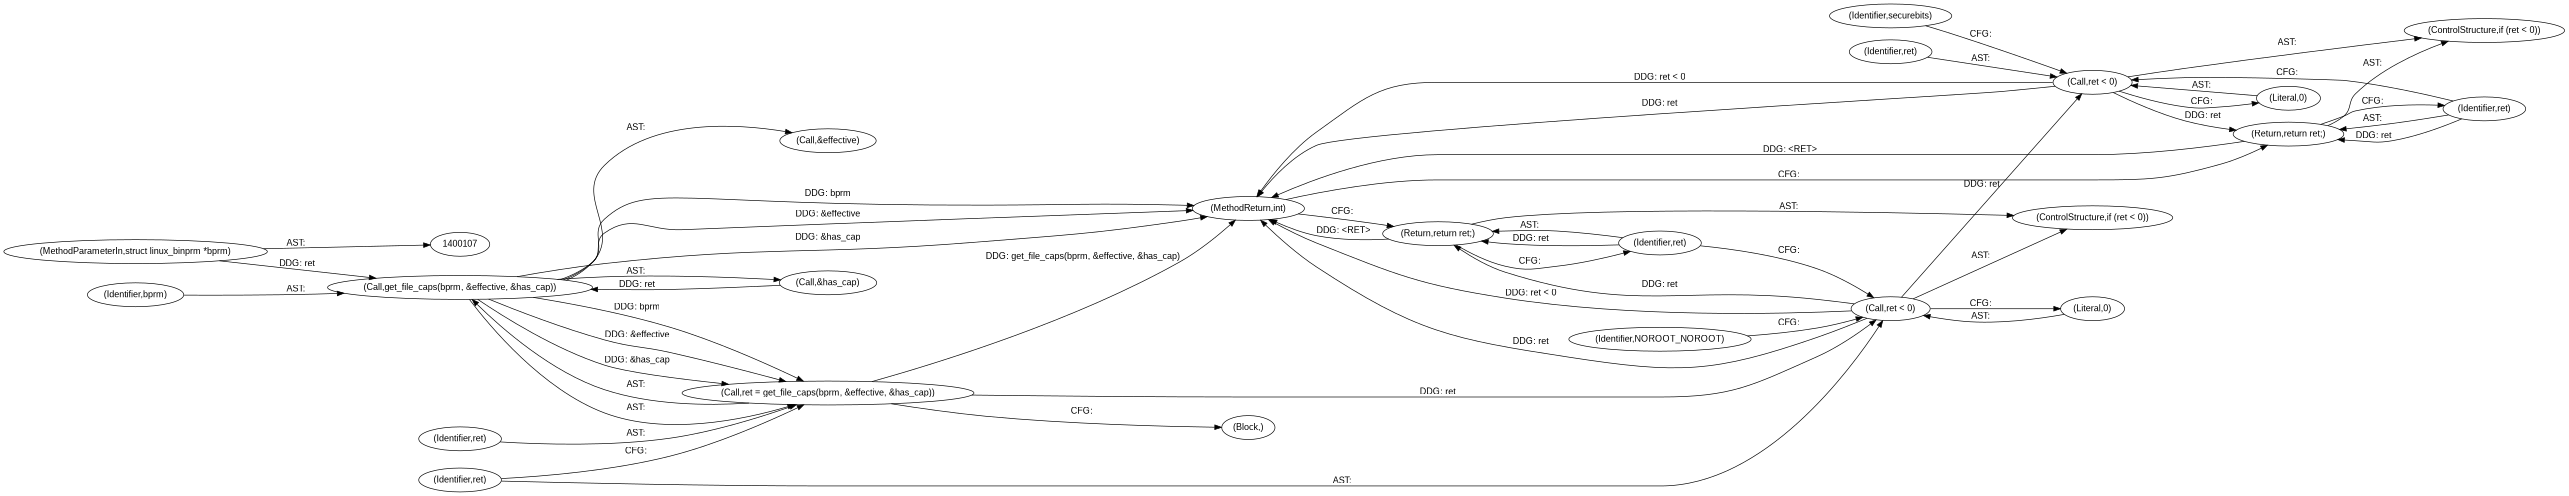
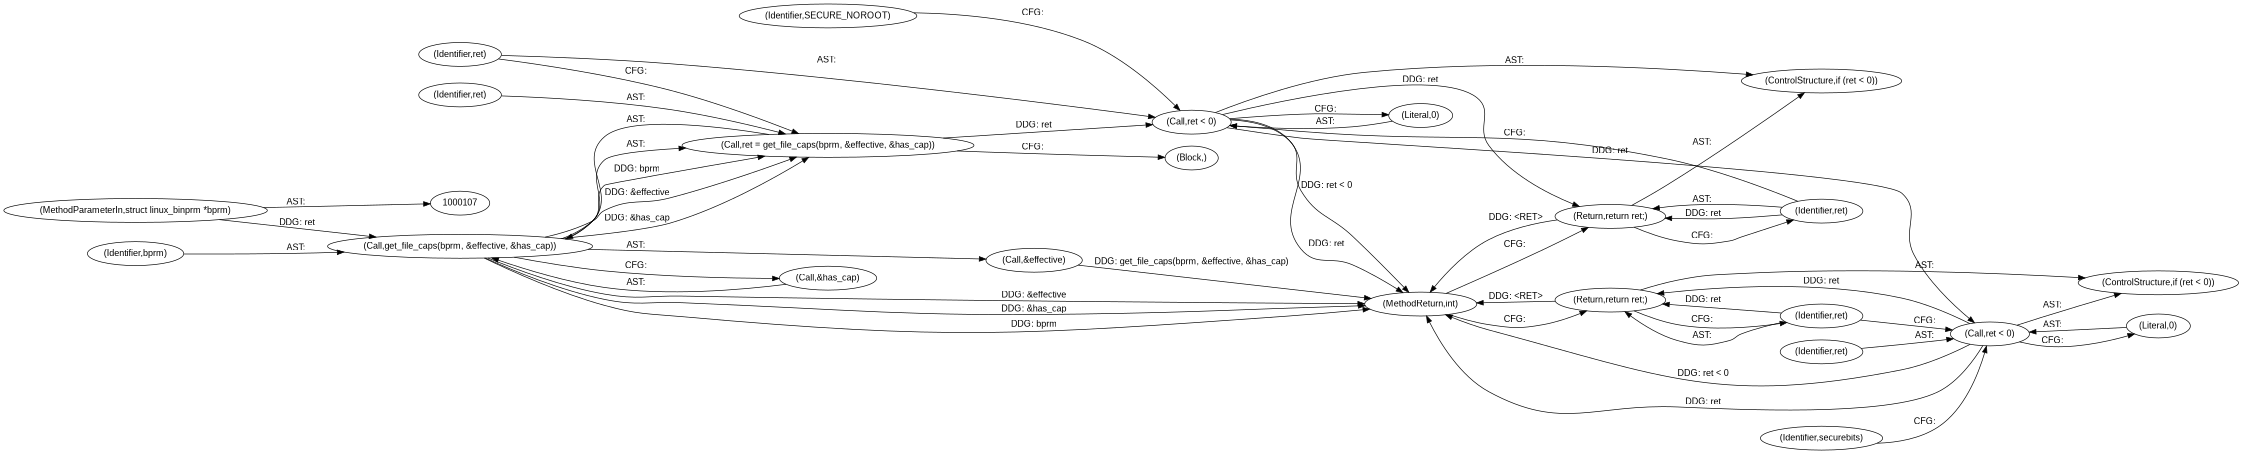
(460, 244) -> (460, 203)
(637, 271) -> (637, 266)
(637, 284) -> (637, 282)
(1059, 319) -> (1221, 281)
(1660, 339) -> (828, 16)
